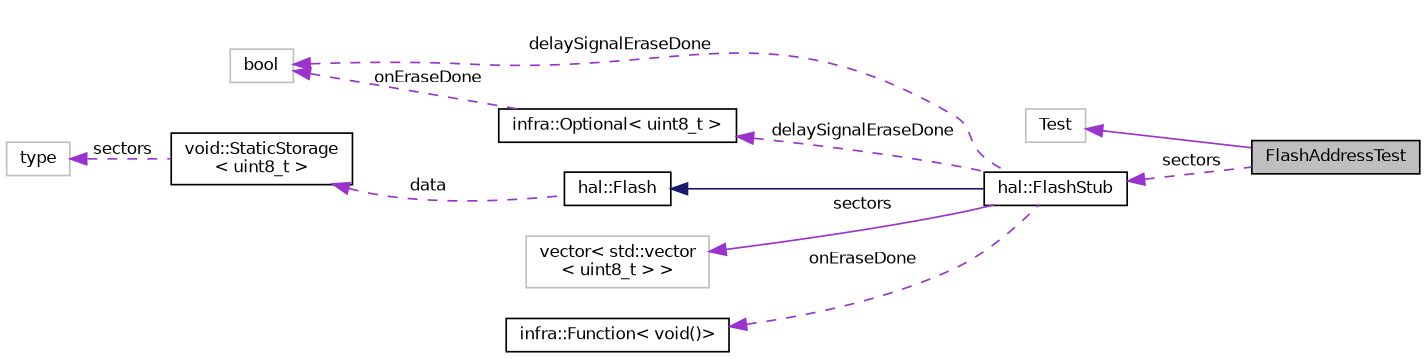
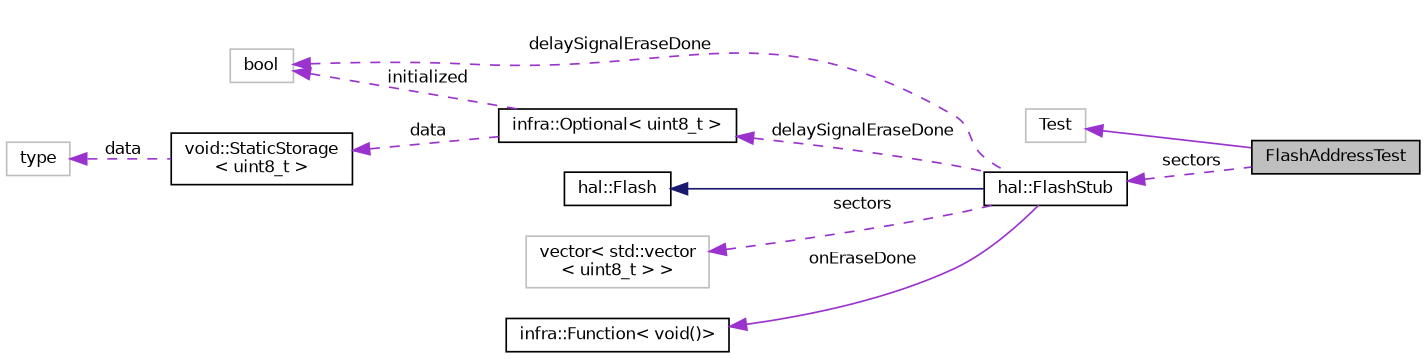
(426, 78) -> (426, 78)
(121, 150) -> (121, 150)
(456, 201) -> (434, 143)
(861, 230) -> (861, 230)
(903, 289) -> (903, 289)
